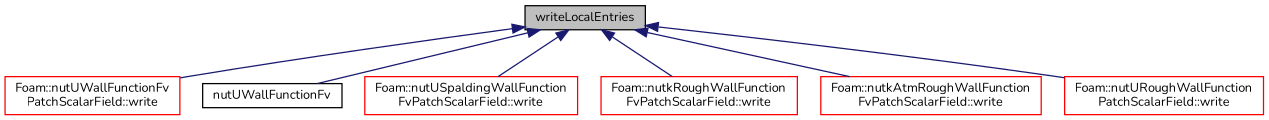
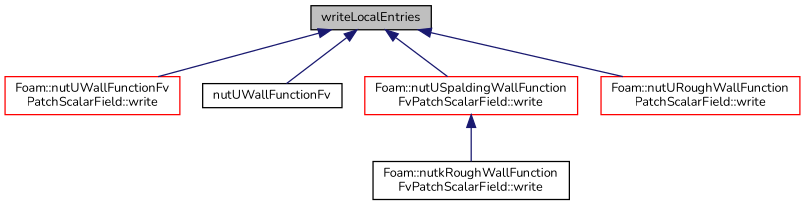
(642, 57) -> (471, 145)
(699, 96) -> (471, 180)
(931, 96) -> none
